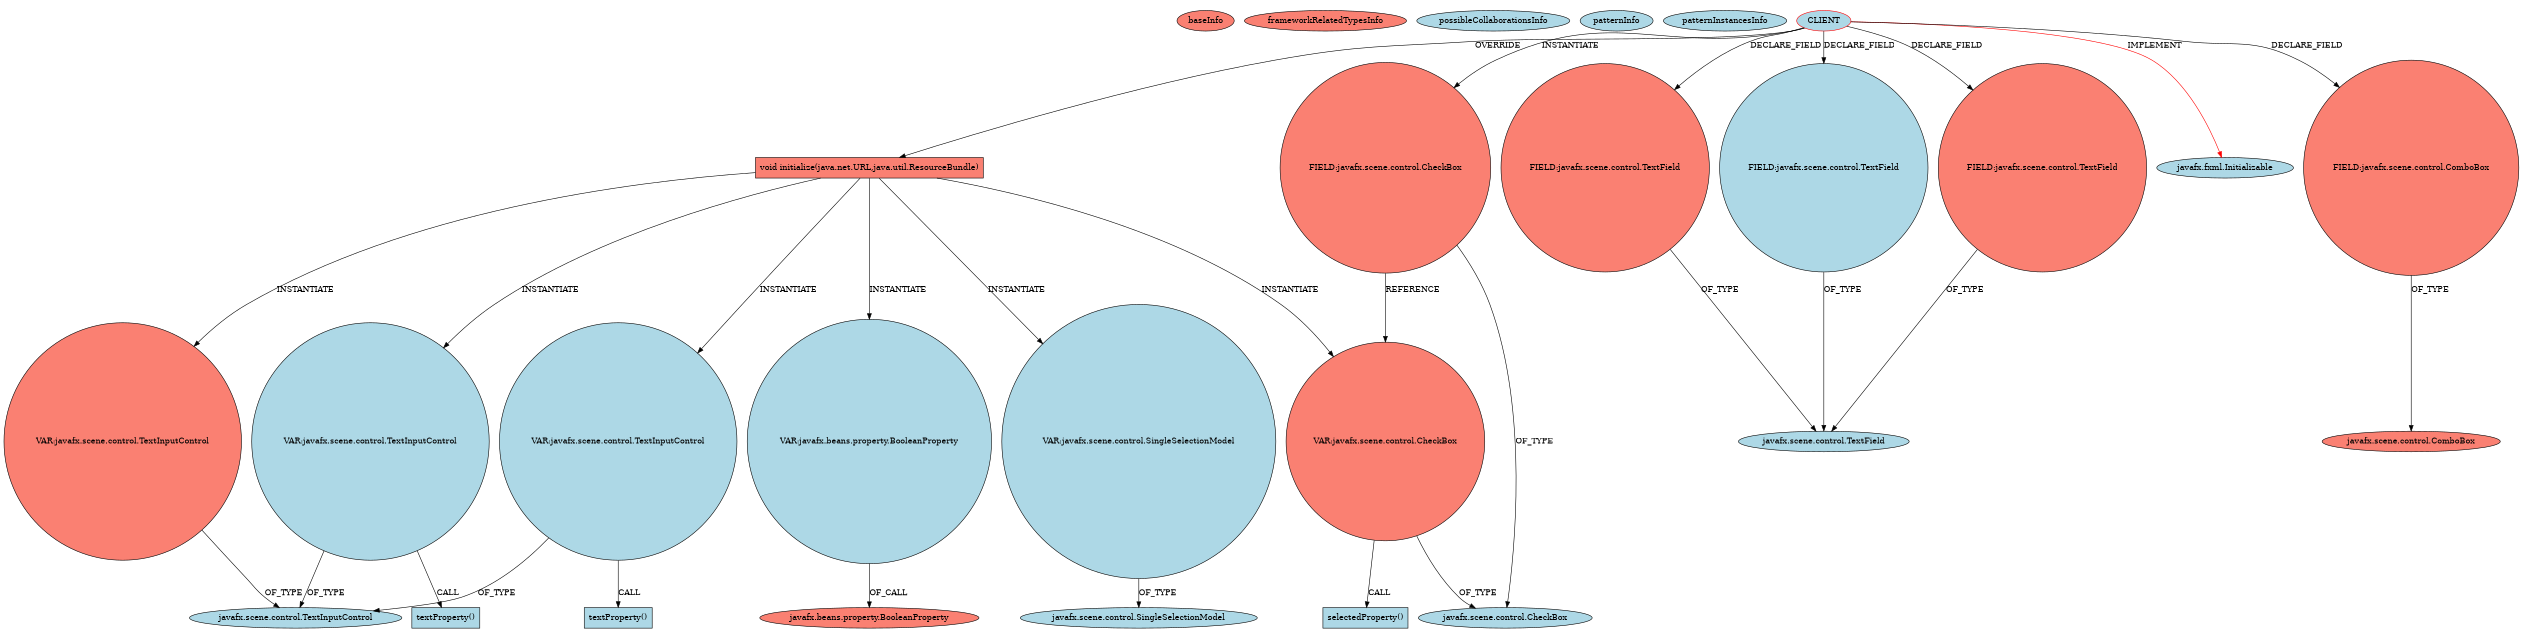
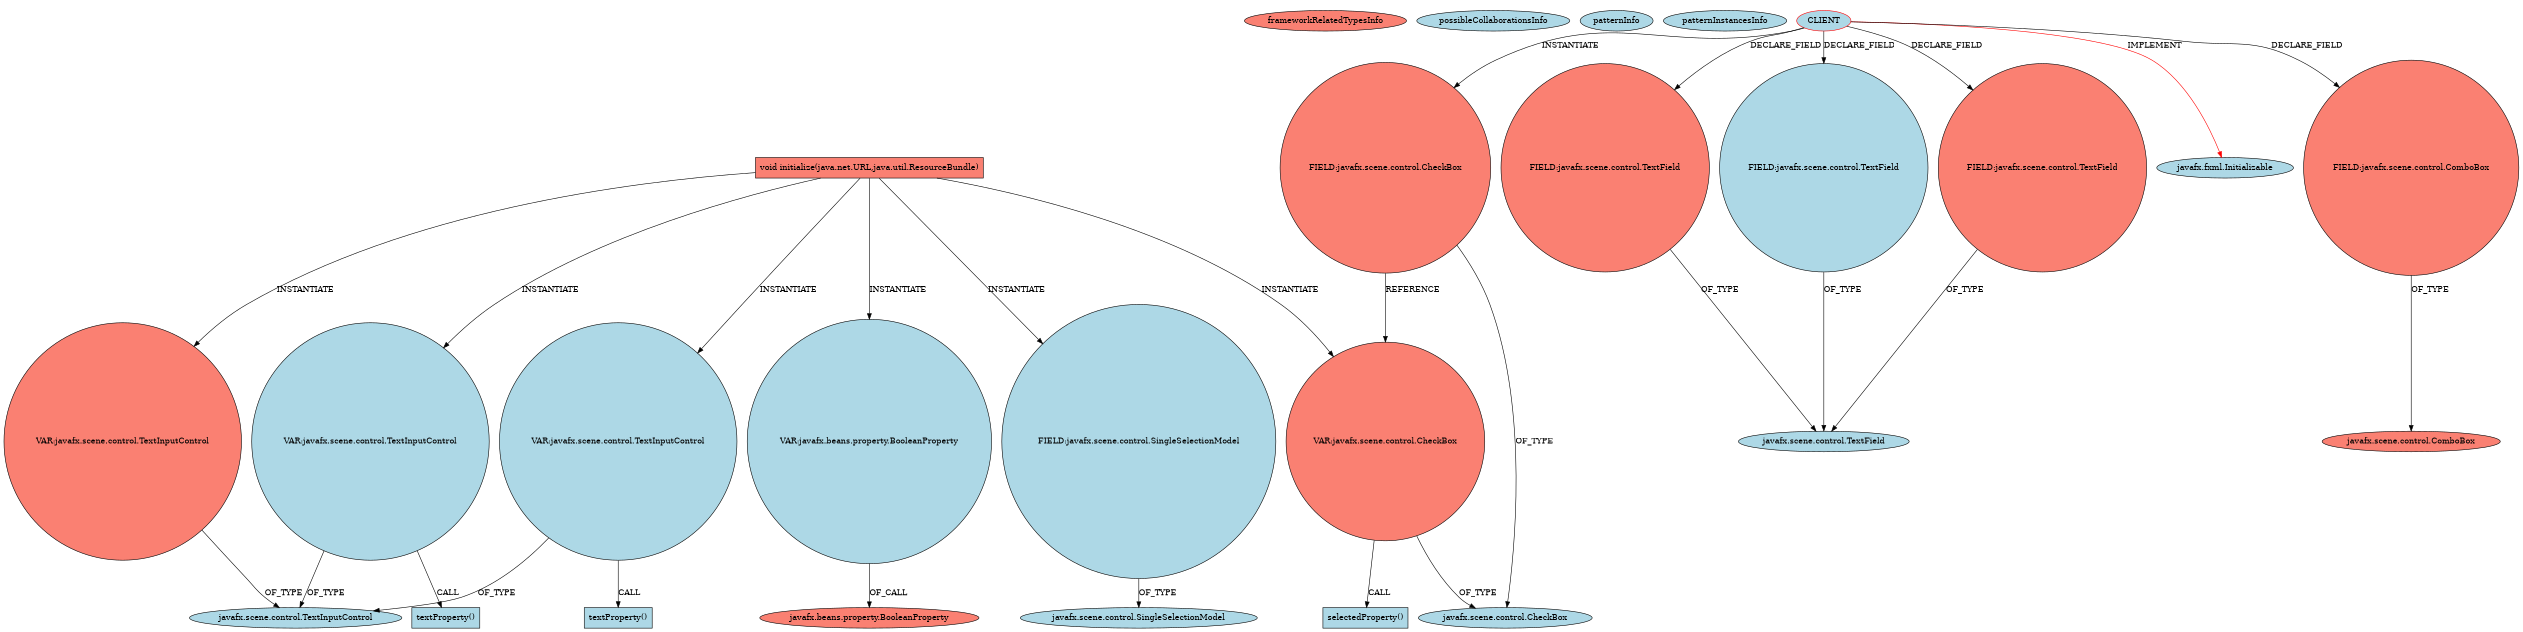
(1206, 21) -> none
(1349, 49) -> none
(1139, 441) -> (1139, 441)
